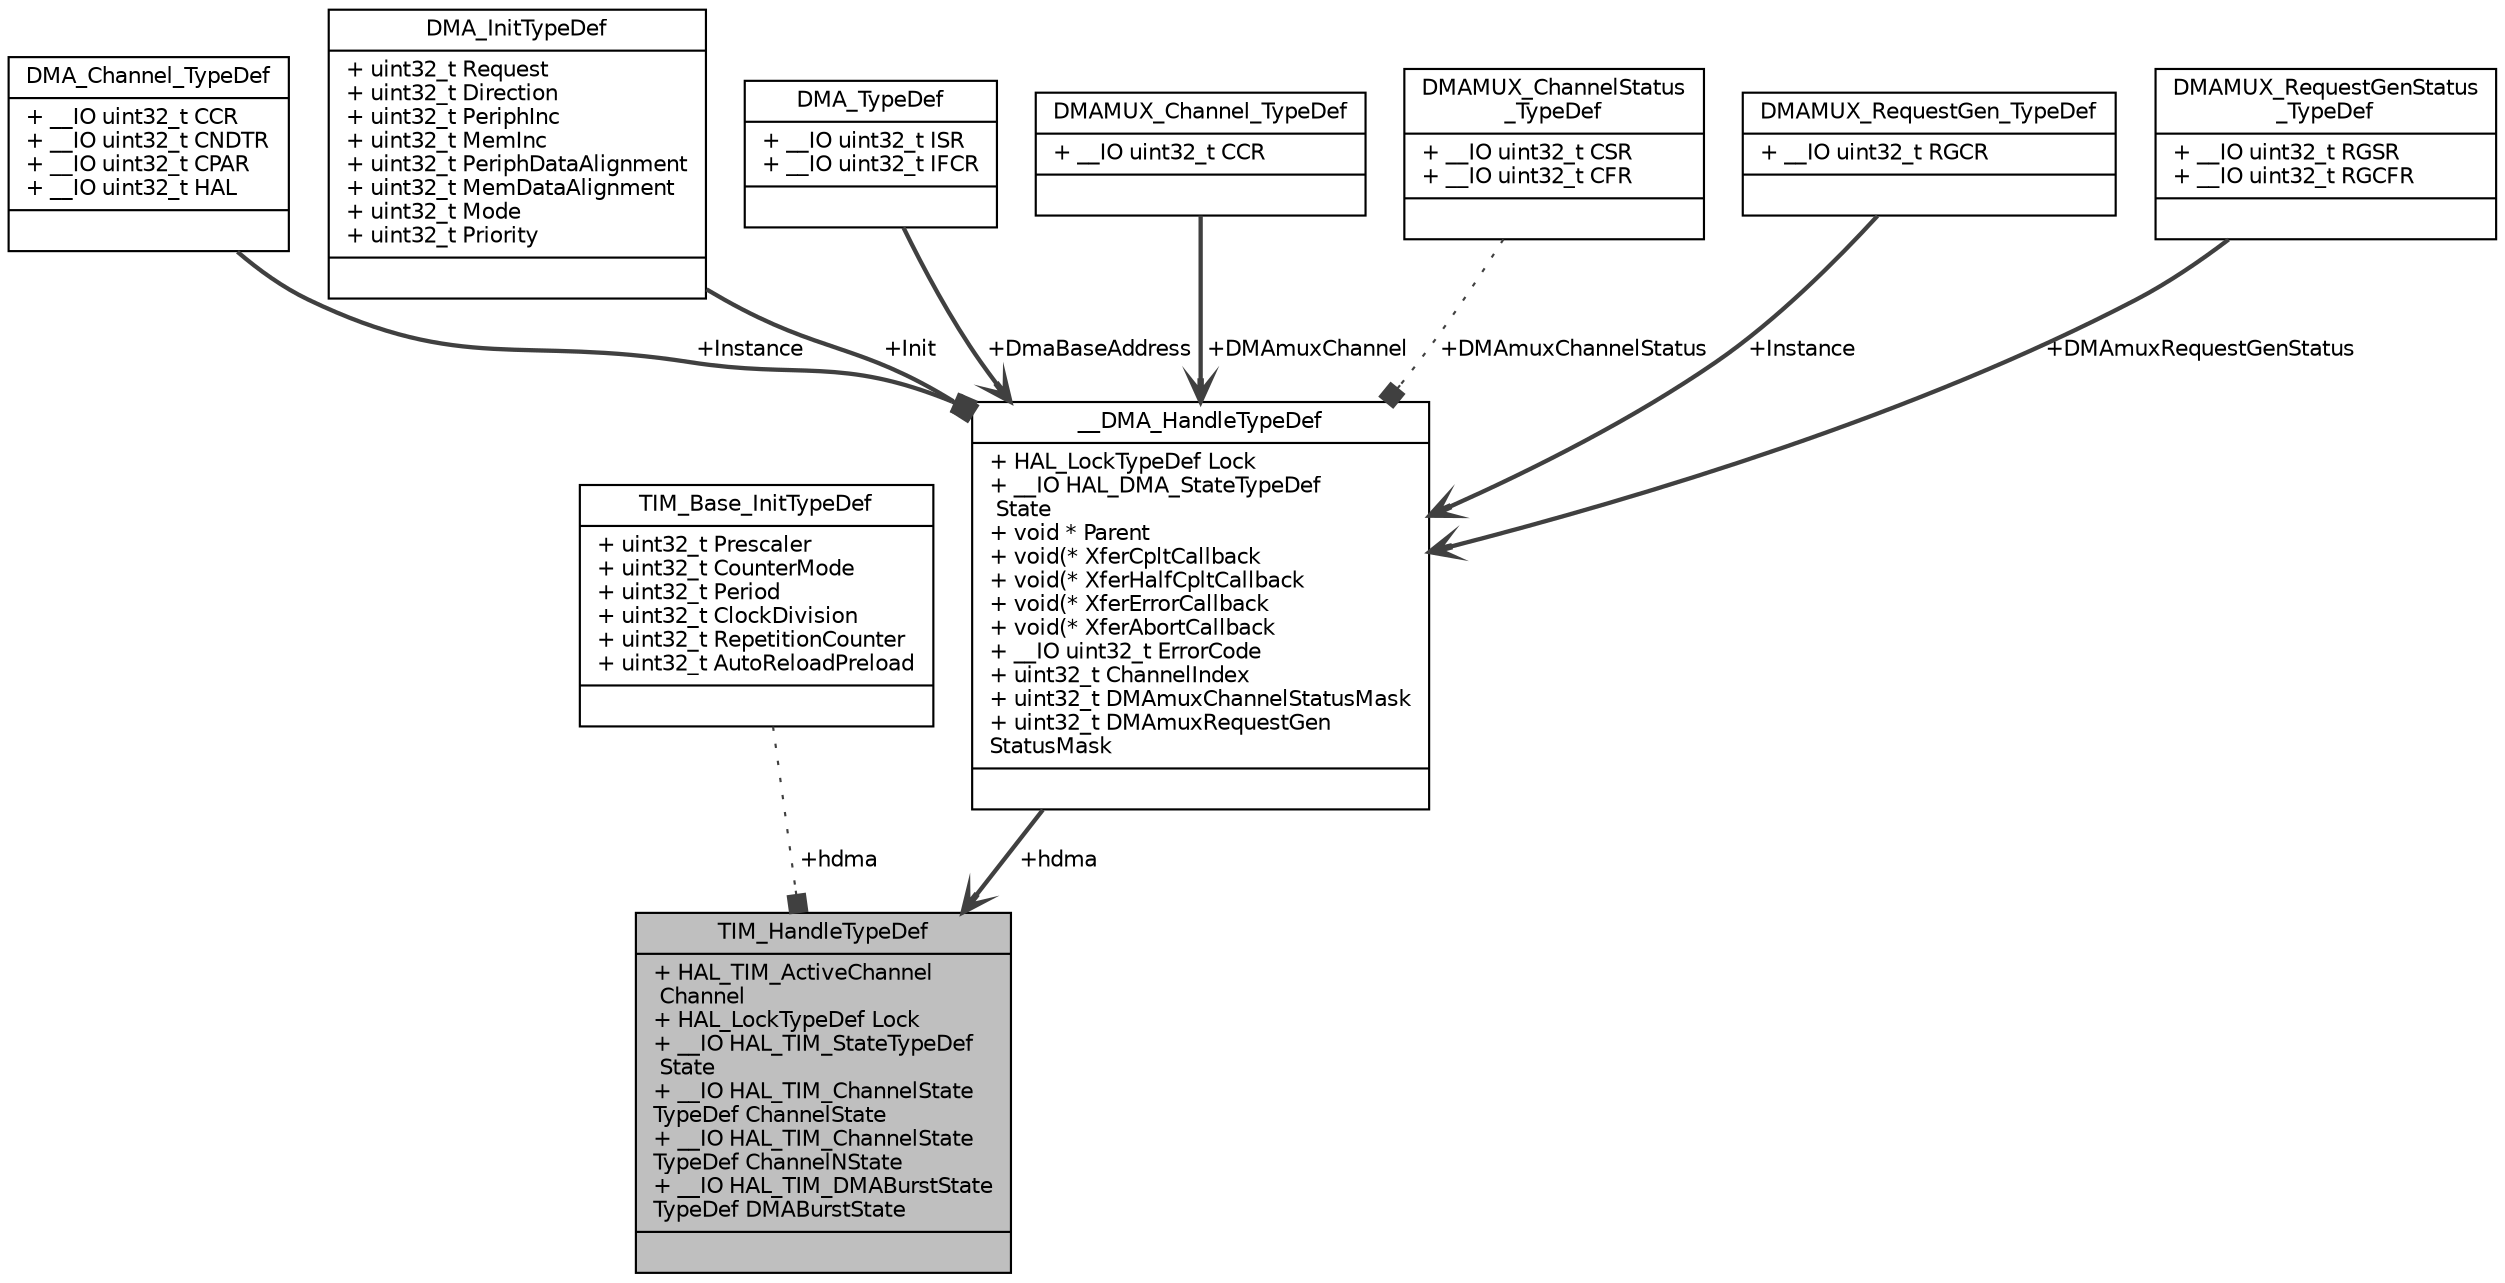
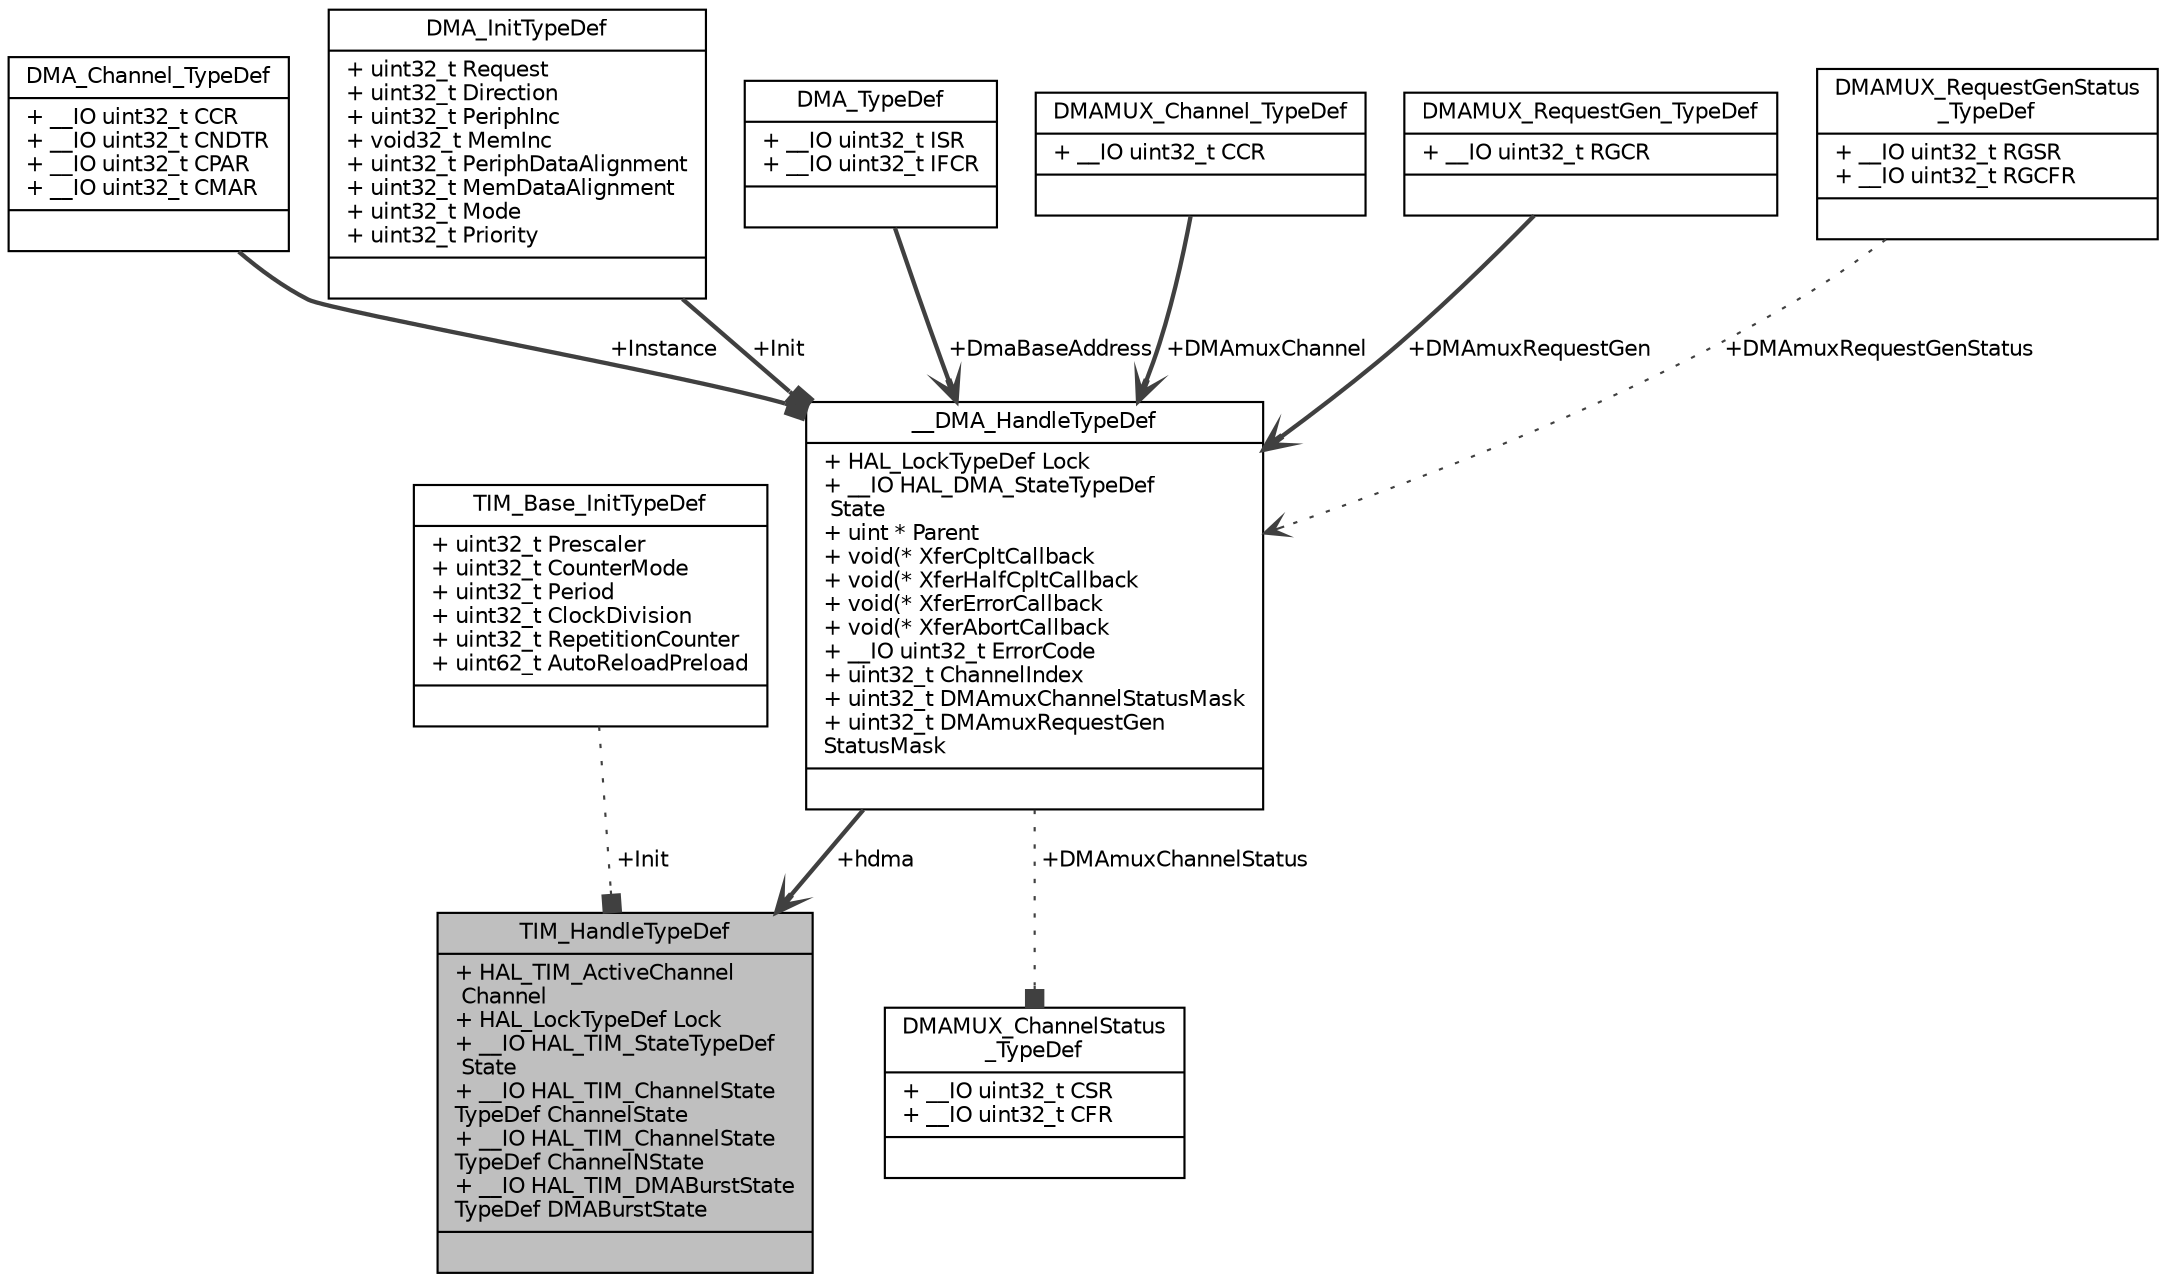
(447, 141) -> (449, 141)
(131, 189) -> (142, 189)
(1454, 314) -> (1035, 898)
(1799, 350) -> (1526, 350)
(1852, 423) -> (1595, 404)
(1070, 534) -> (902, 534)
(757, 664) -> (591, 664)
(836, 861) -> (640, 861)
